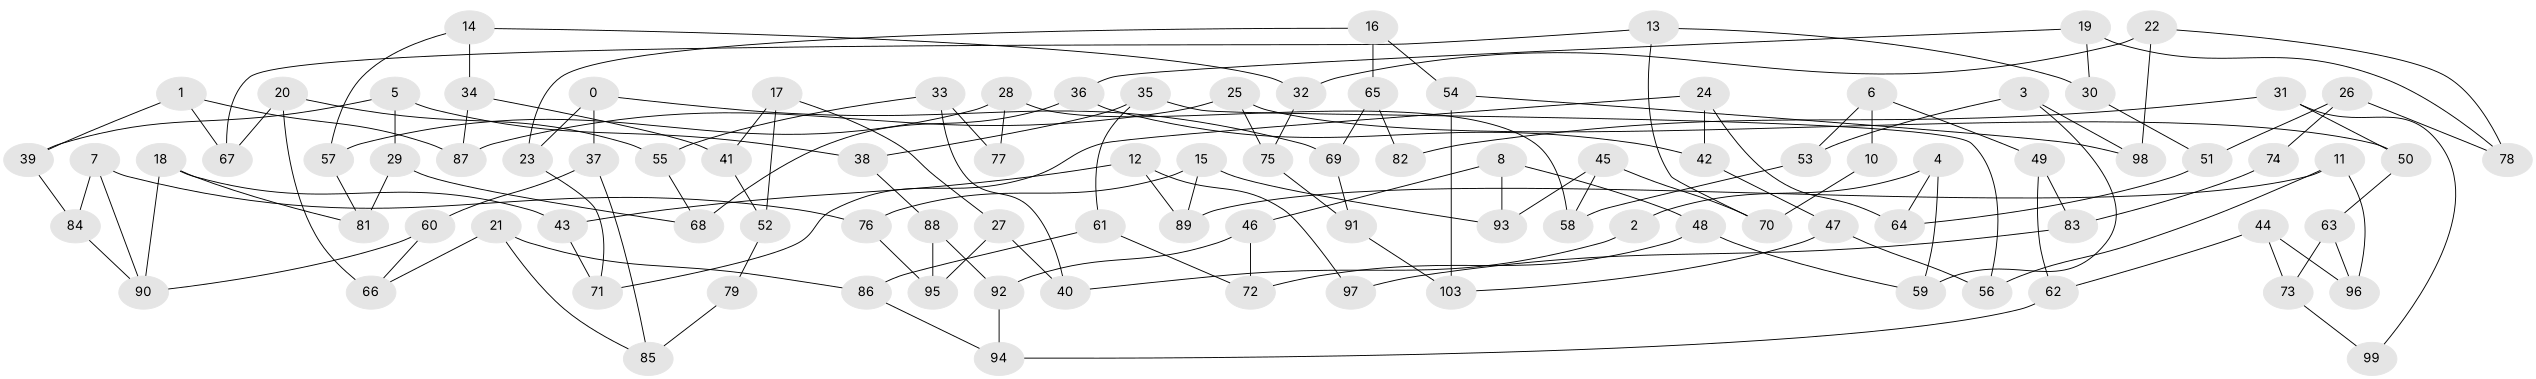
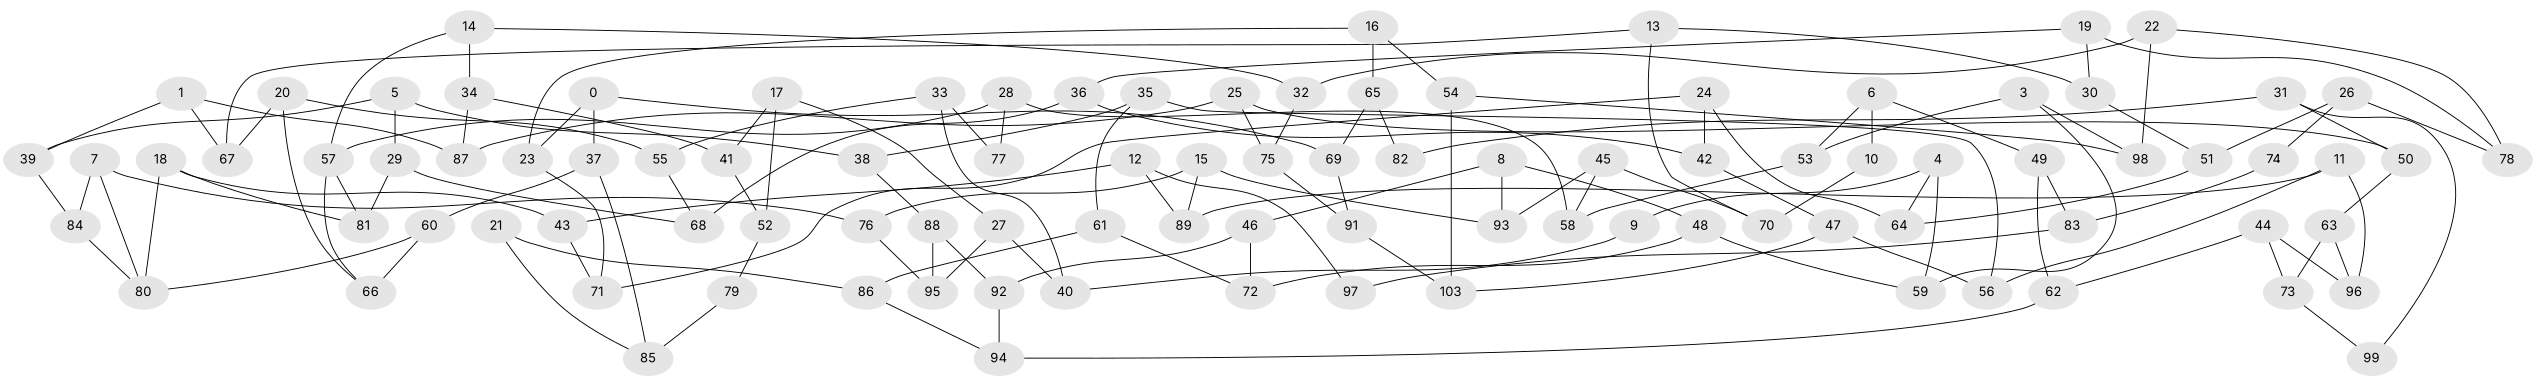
(1634, 226) -> (1634, 226)
(434, 259) -> (327, 232)
(144, 293) -> (144, 293)
